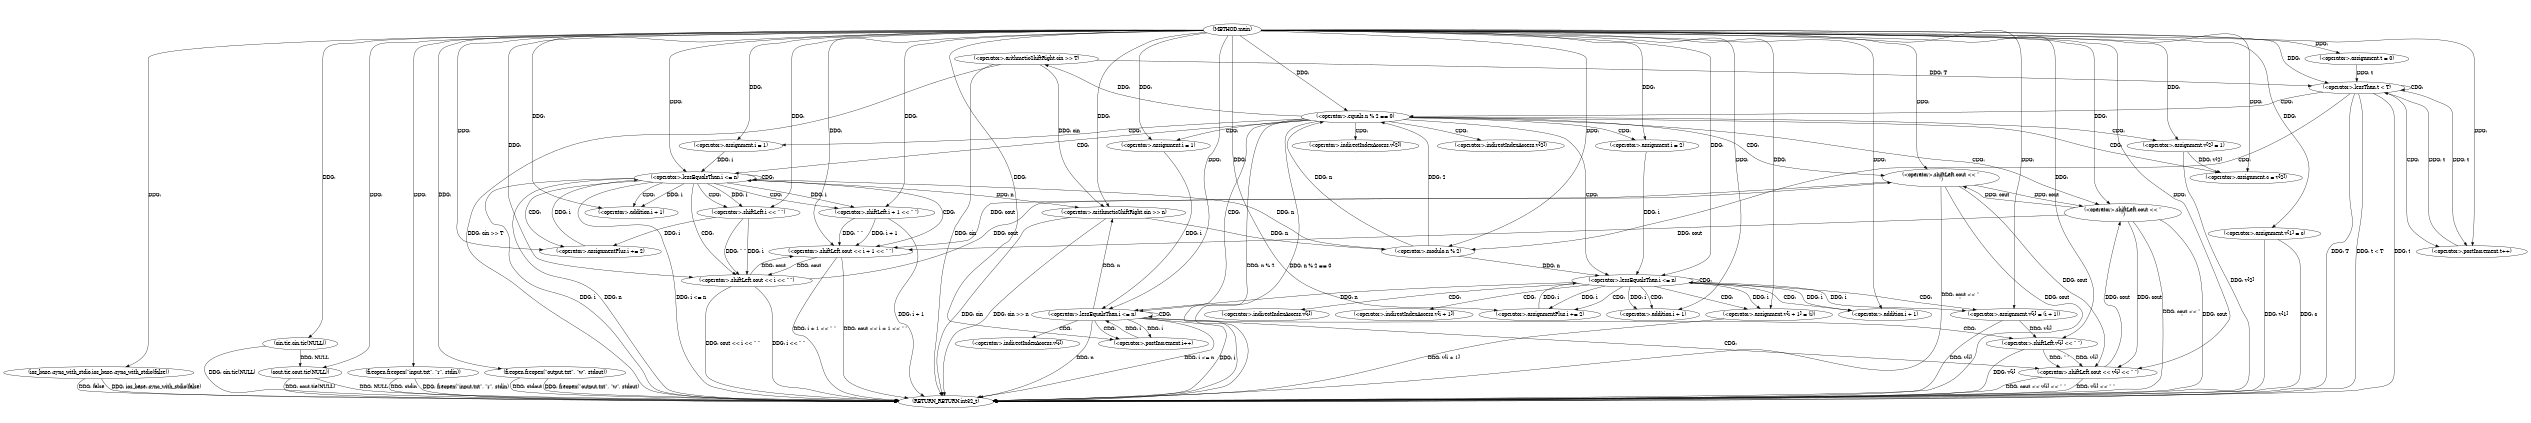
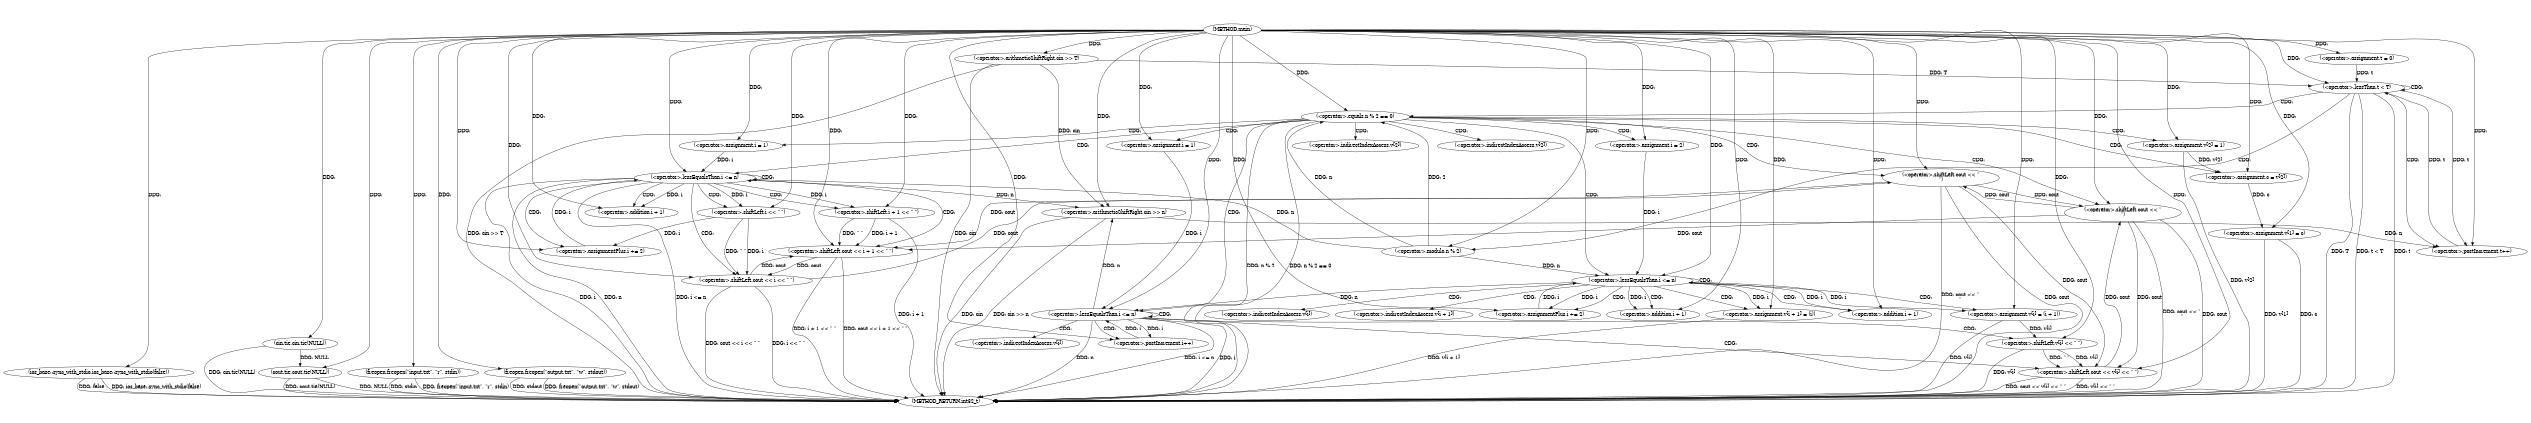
(1172, 105) -> (1125, 37)
none -> (2255, 204)
(1257, 238) -> (1764, 222)
(946, 402) -> (946, 402)
